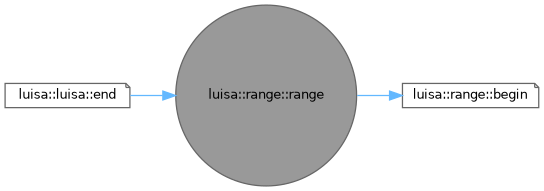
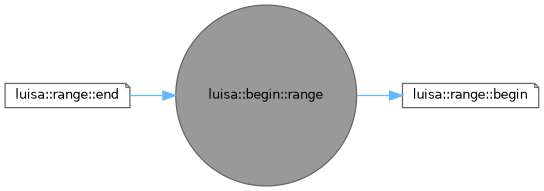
(68, 96) -> (68, 96)
(266, 96) -> (266, 96)
